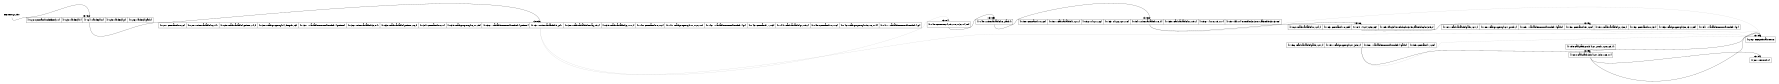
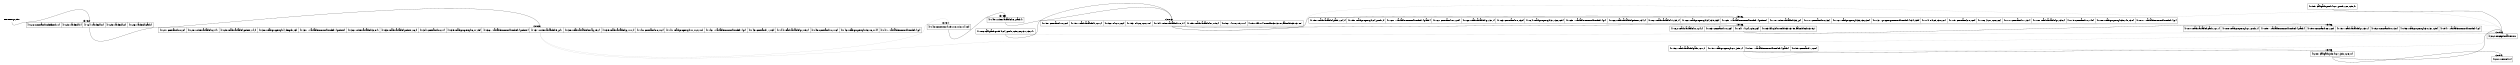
none -> (1743, 21)
none -> (1006, 31)
